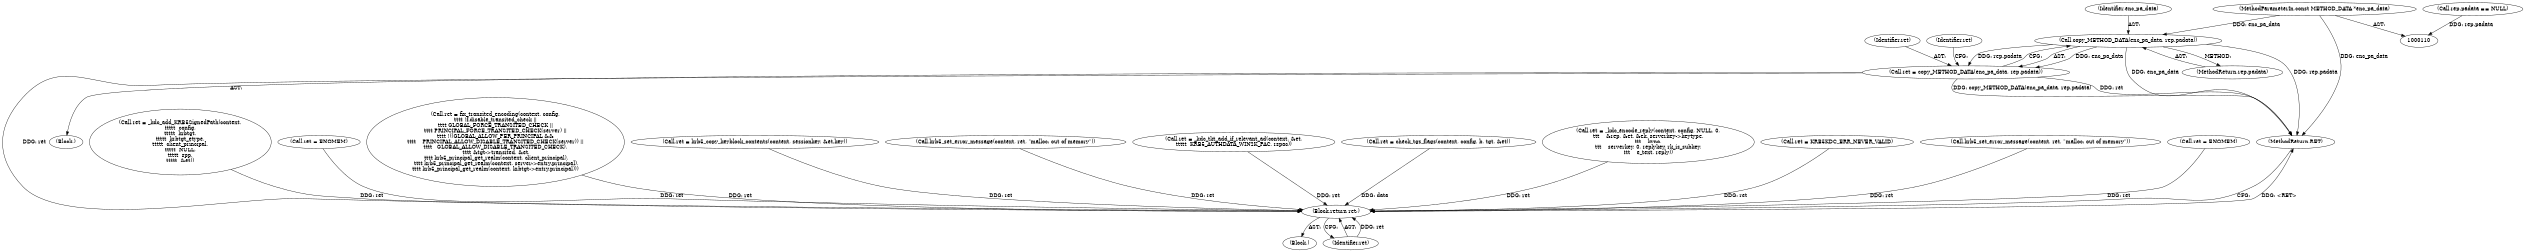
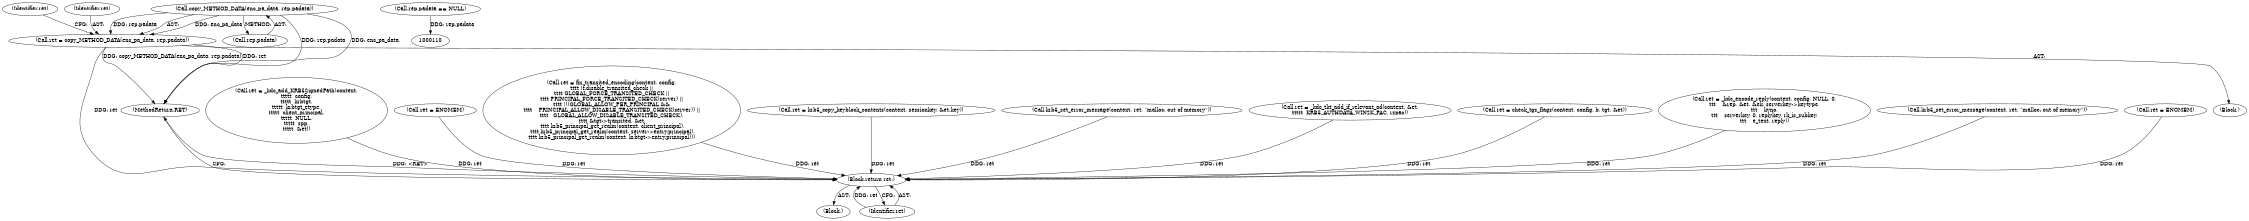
(2128, 9) -> none
(2315, 9) -> none
(2033, 52) -> none
(2232, 72) -> (255, 41)
(1837, 142) -> none
(1375, 196) -> (1419, 164)
